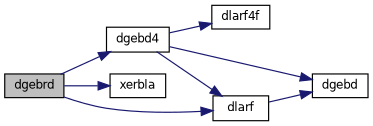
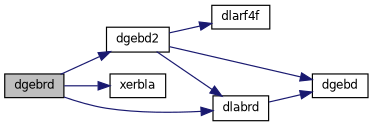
(138, 40) -> (138, 40)
(241, 108) -> (241, 108)
